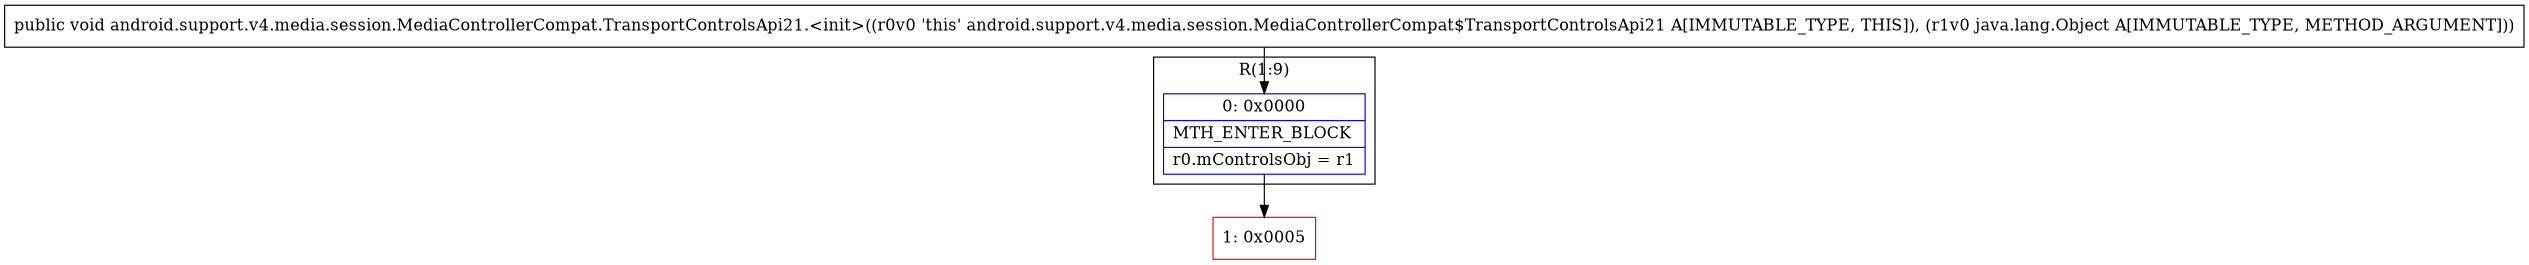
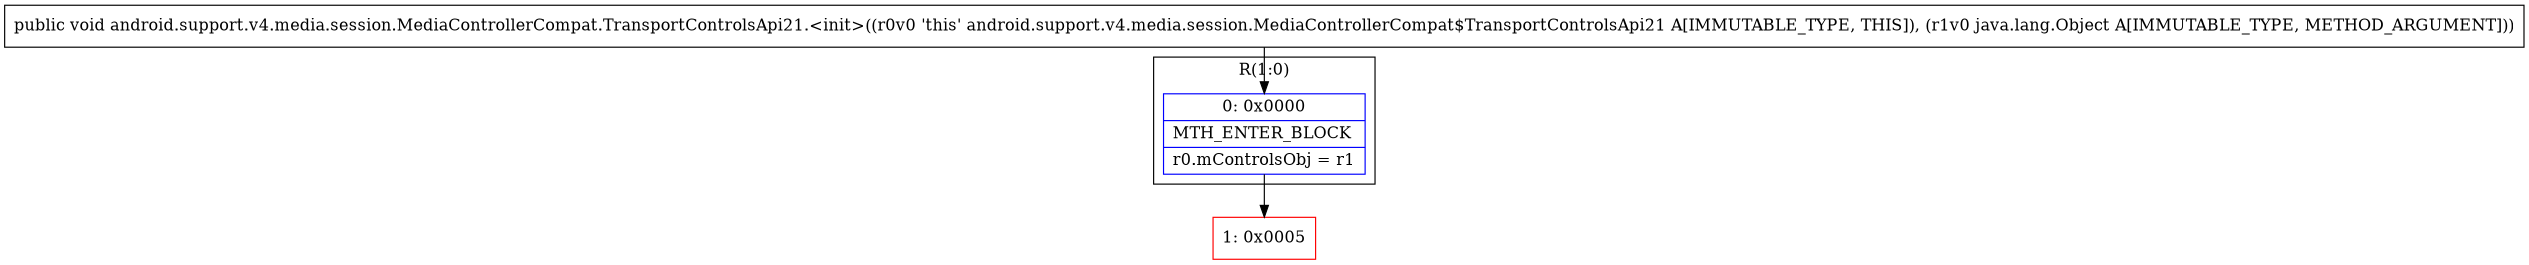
(1264, 70) -> (1264, 70)
